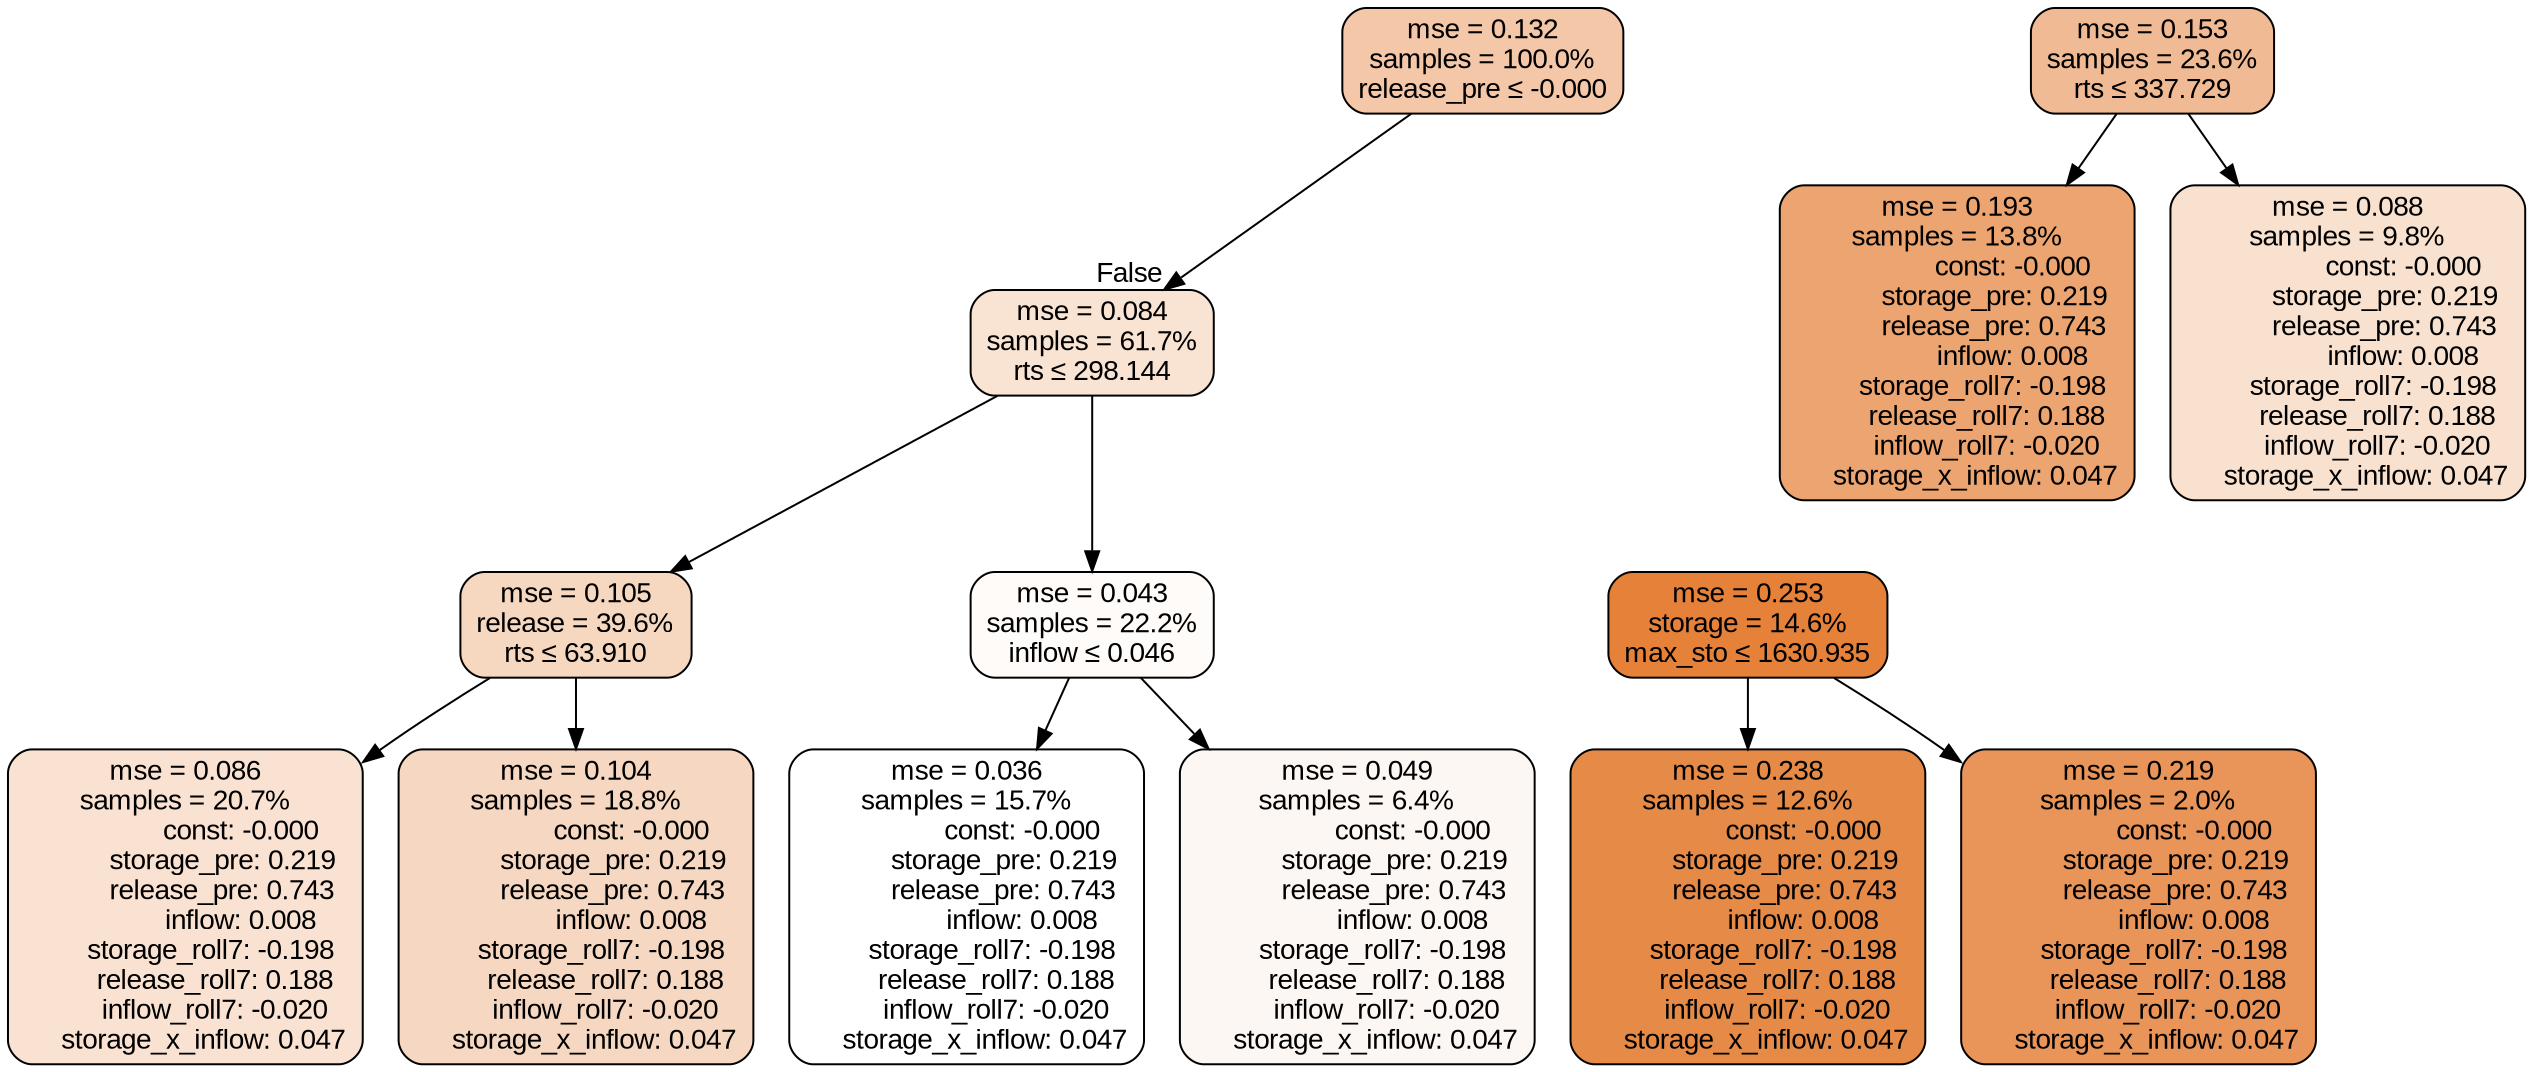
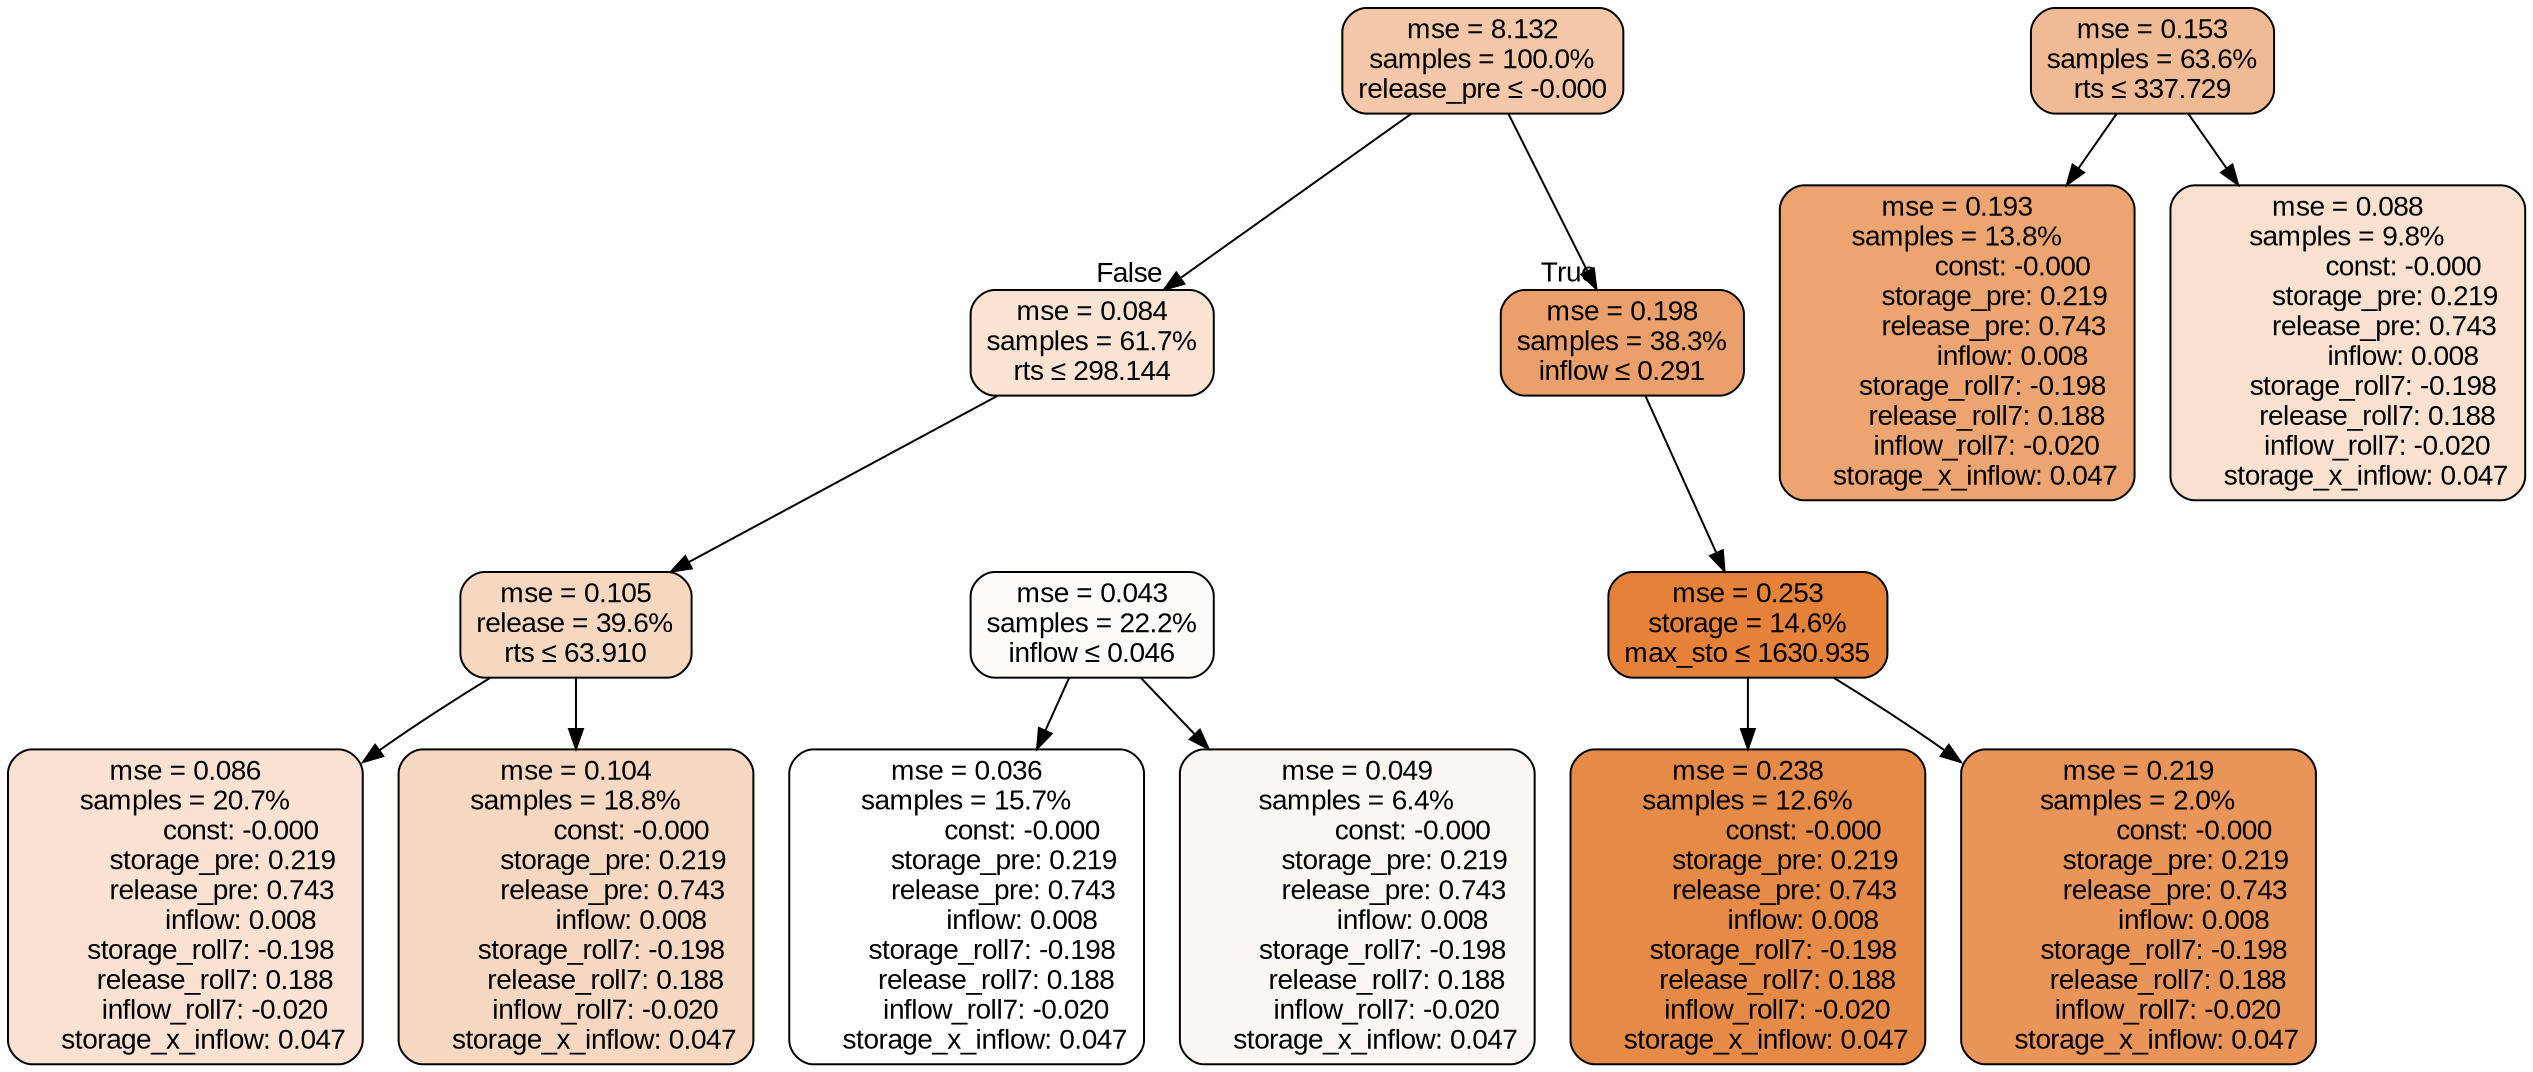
(1483, 61) -> (1483, 61)
(2152, 61) -> (2152, 61)
none -> (1622, 343)
(1092, 473) -> none
